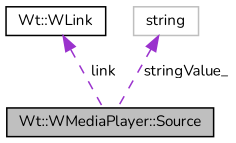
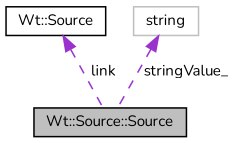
(56, 21) -> (56, 21)
(110, 122) -> (110, 122)
